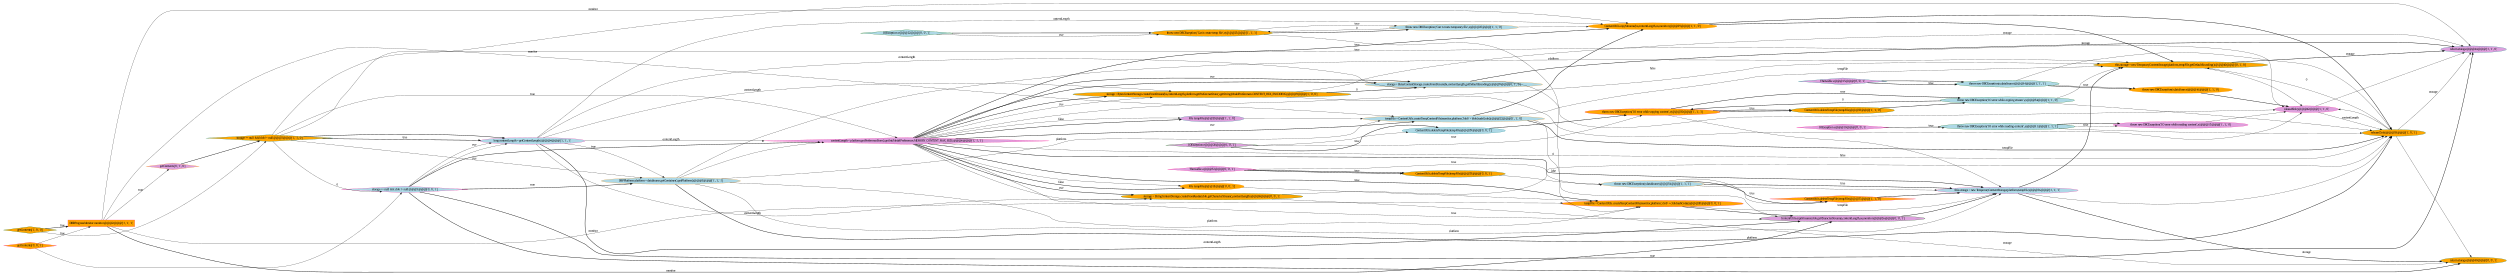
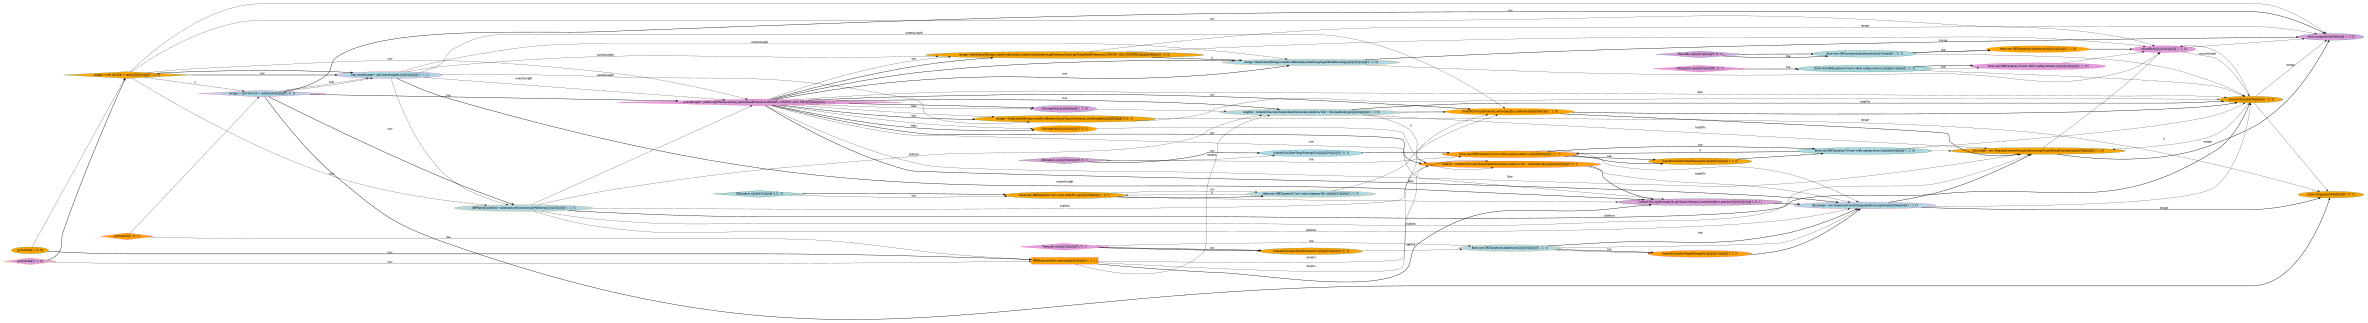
(137, 195) -> (540, 263)
(1843, 199) -> (1700, 254)
(30, 230) -> (30, 250)
